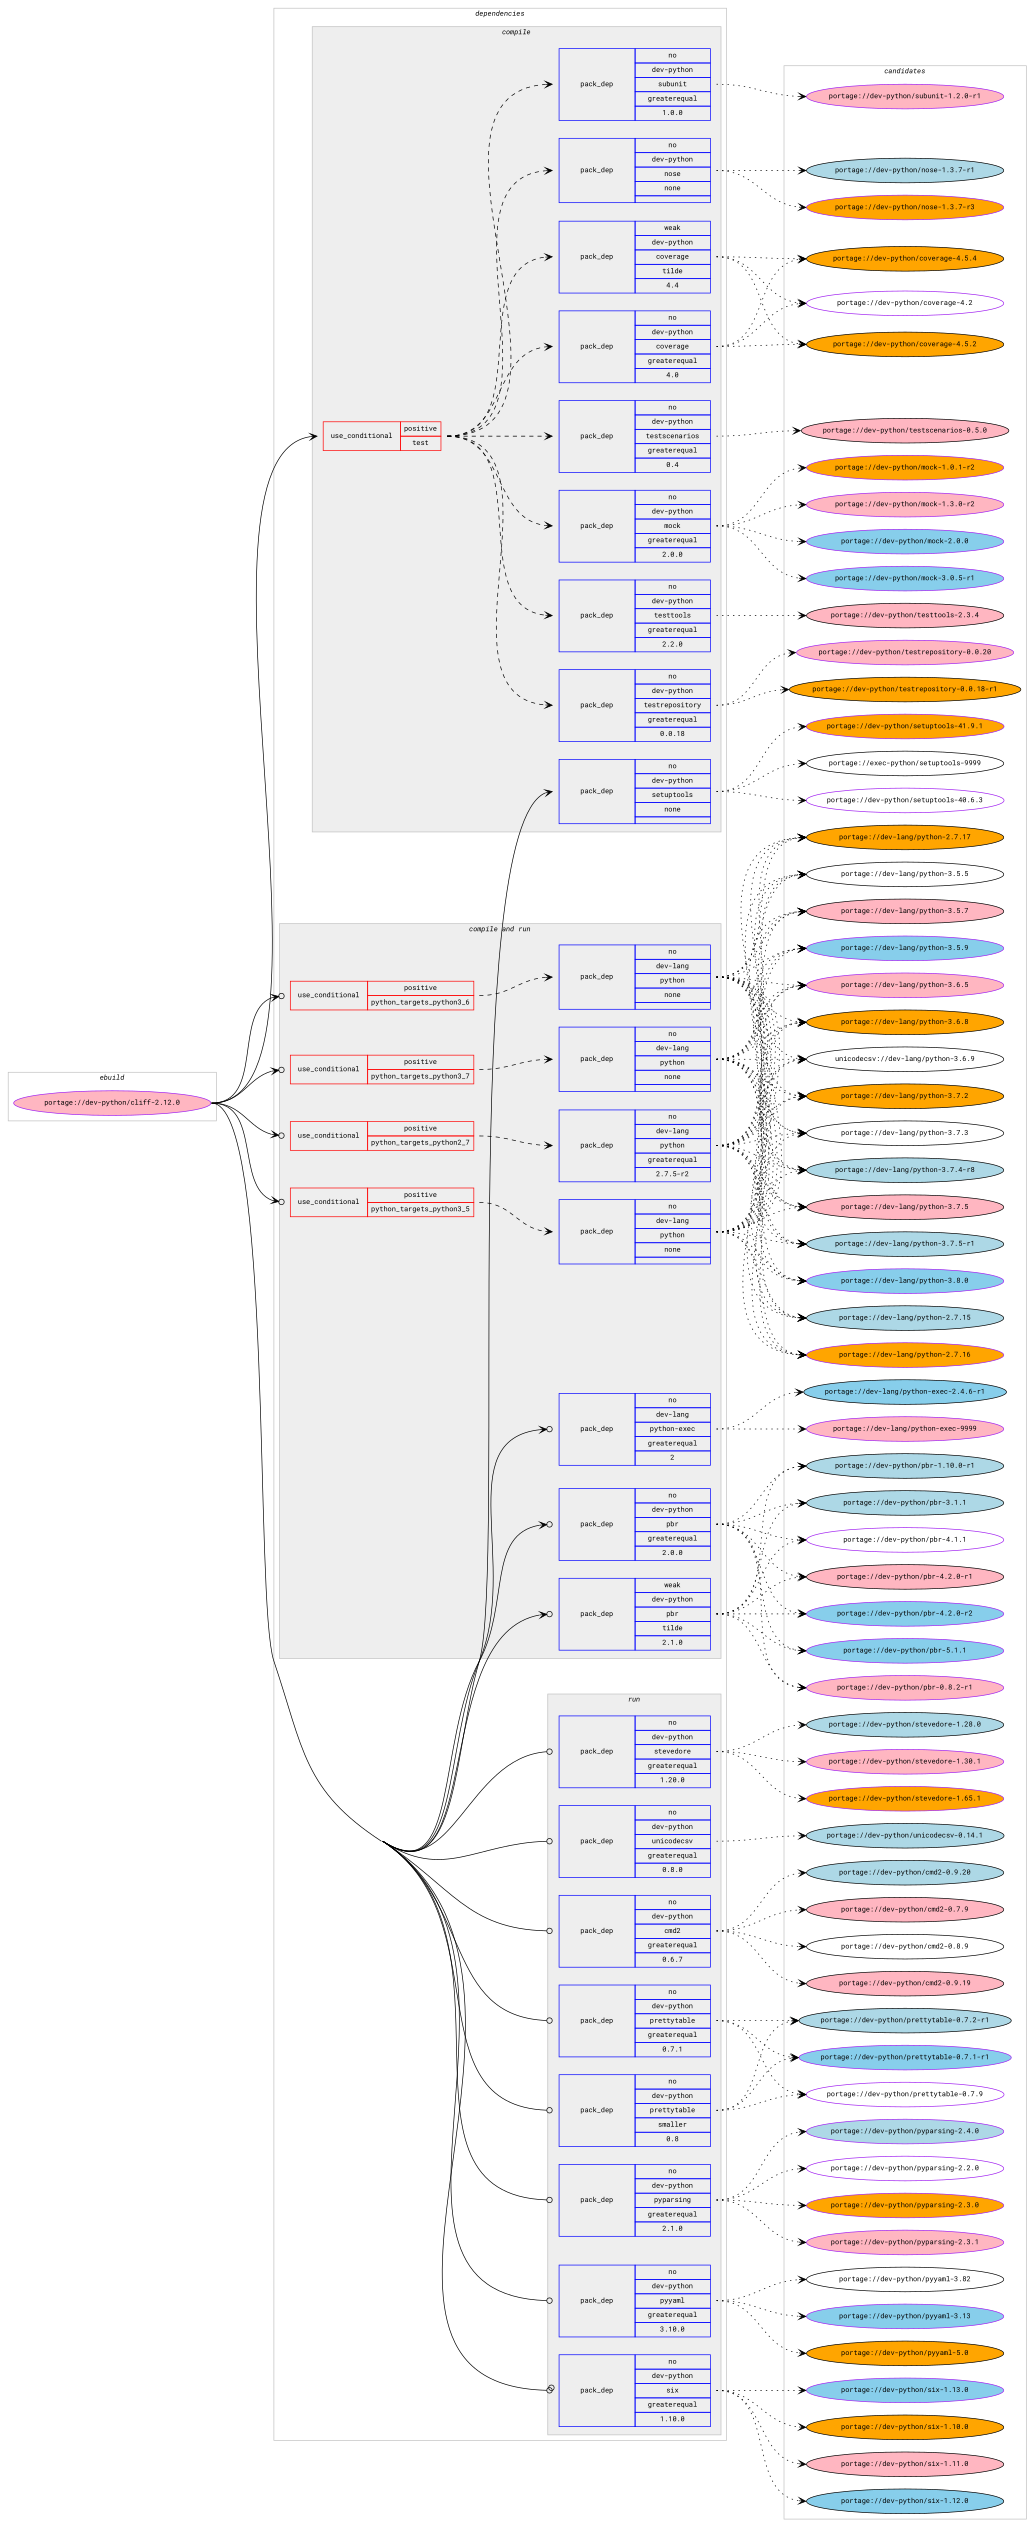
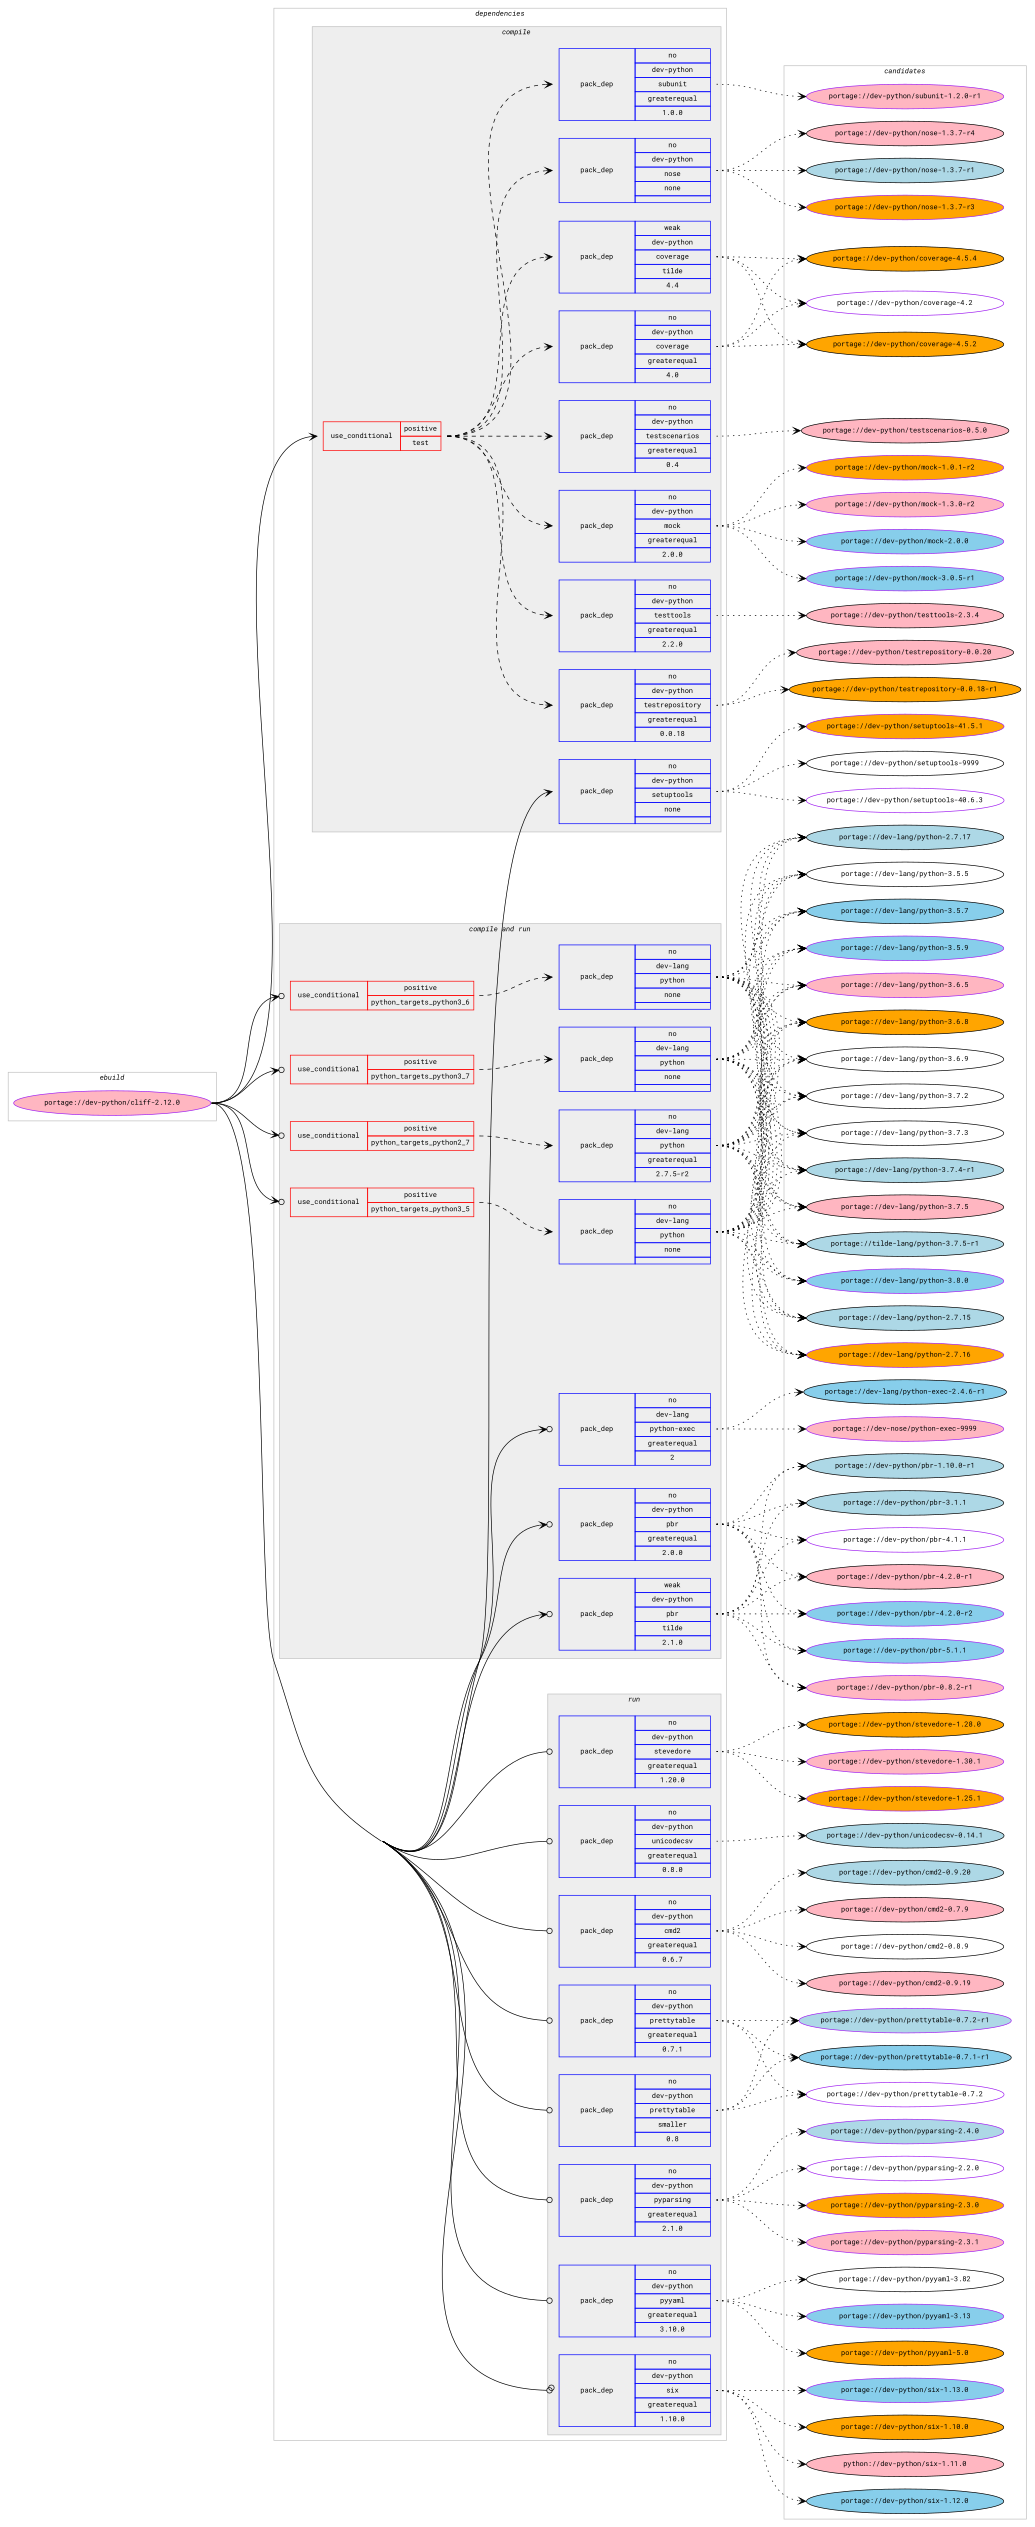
none -> (905, 134)
(905, 653) -> (905, 653)
(905, 726) -> (905, 726)
(905, 763) -> (905, 763)
(905, 837) -> (905, 837)
(905, 911) -> (905, 911)
(905, 1059) -> (905, 1059)
(905, 1096) -> (905, 1096)
(905, 1170) -> (905, 1170)
(905, 1244) -> (905, 1244)
(905, 1429) -> (905, 1429)
(905, 1725) -> (905, 1725)
(905, 1799) -> (905, 1799)
(905, 2021) -> (905, 2021)
(905, 2058) -> (905, 2058)
(905, 2095) -> (905, 2095)
(905, 2464) -> (905, 2464)
